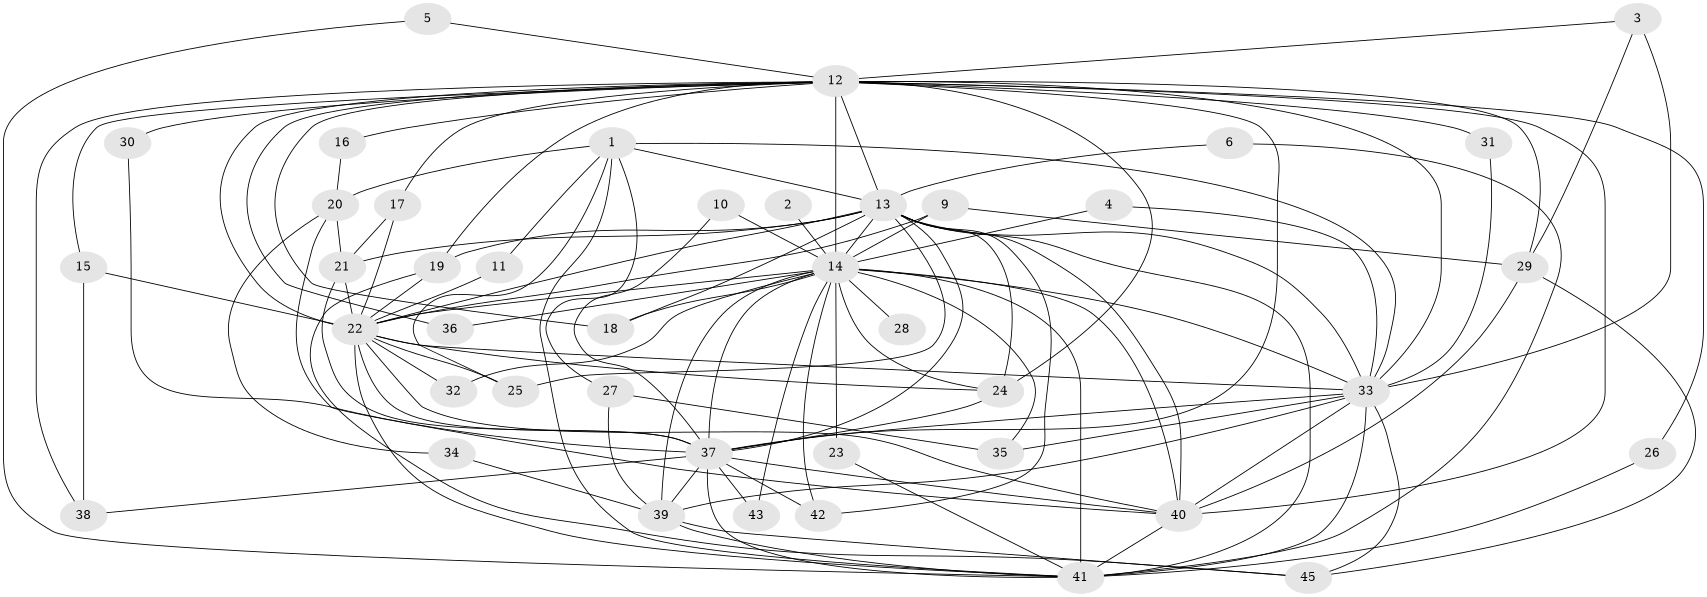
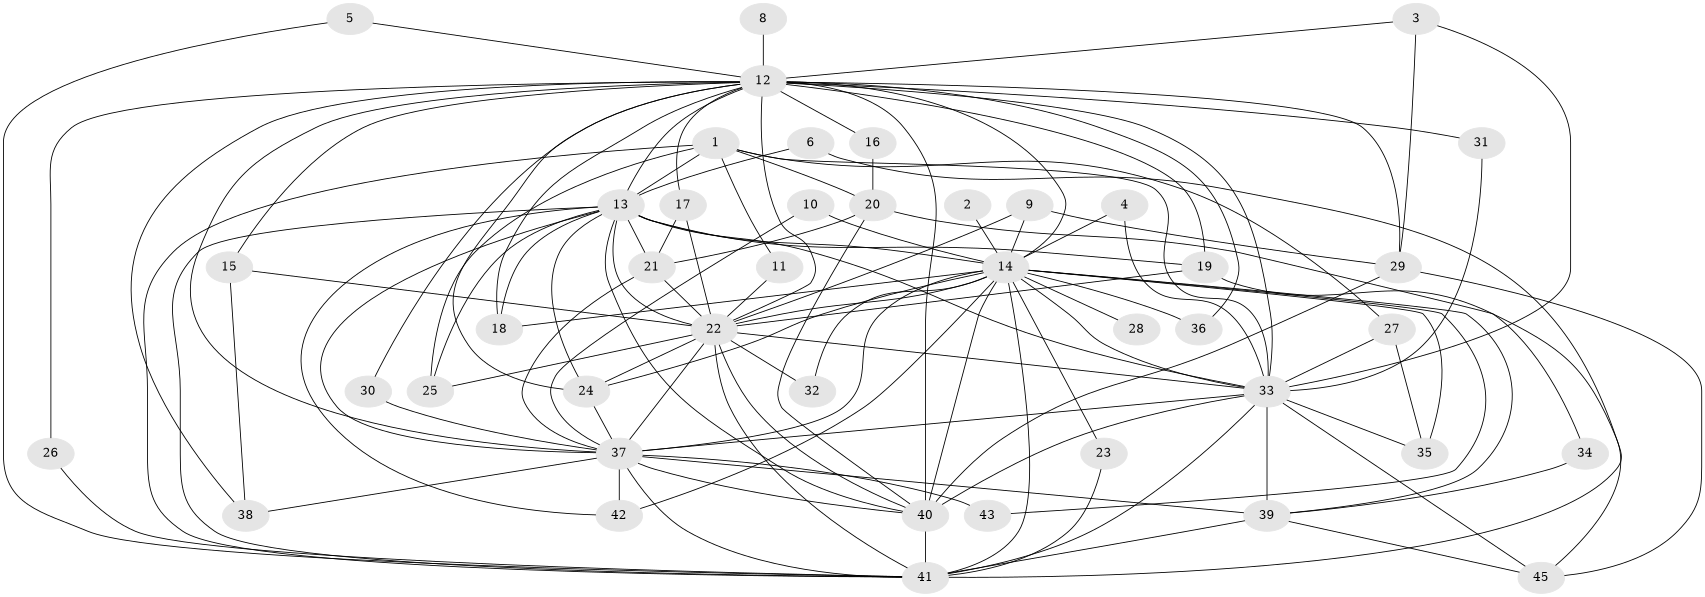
none -> (763, 19)
(617, 469) -> (1330, 360)
